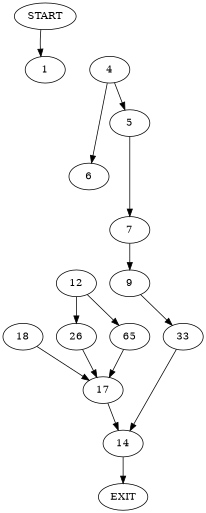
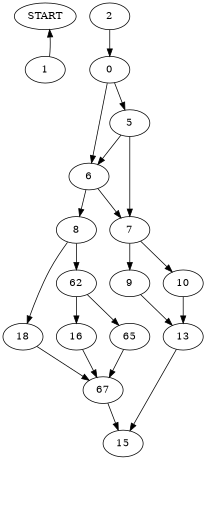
none -> (110, 16)
(40, 39) -> (50, 47)
(110, 70) -> (110, 70)
none -> (112, 147)
none -> (107, 200)
none -> (76, 230)
(76, 283) -> (76, 283)
none -> (183, 283)
(76, 337) -> (76, 337)
(183, 337) -> (183, 337)
(103, 390) -> (103, 390)
(123, 444) -> (123, 444)
(123, 497) -> none
